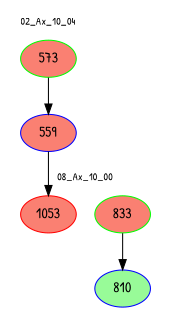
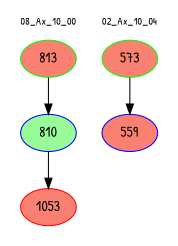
(48, 174) -> (48, 165)
(123, 214) -> (48, 59)
